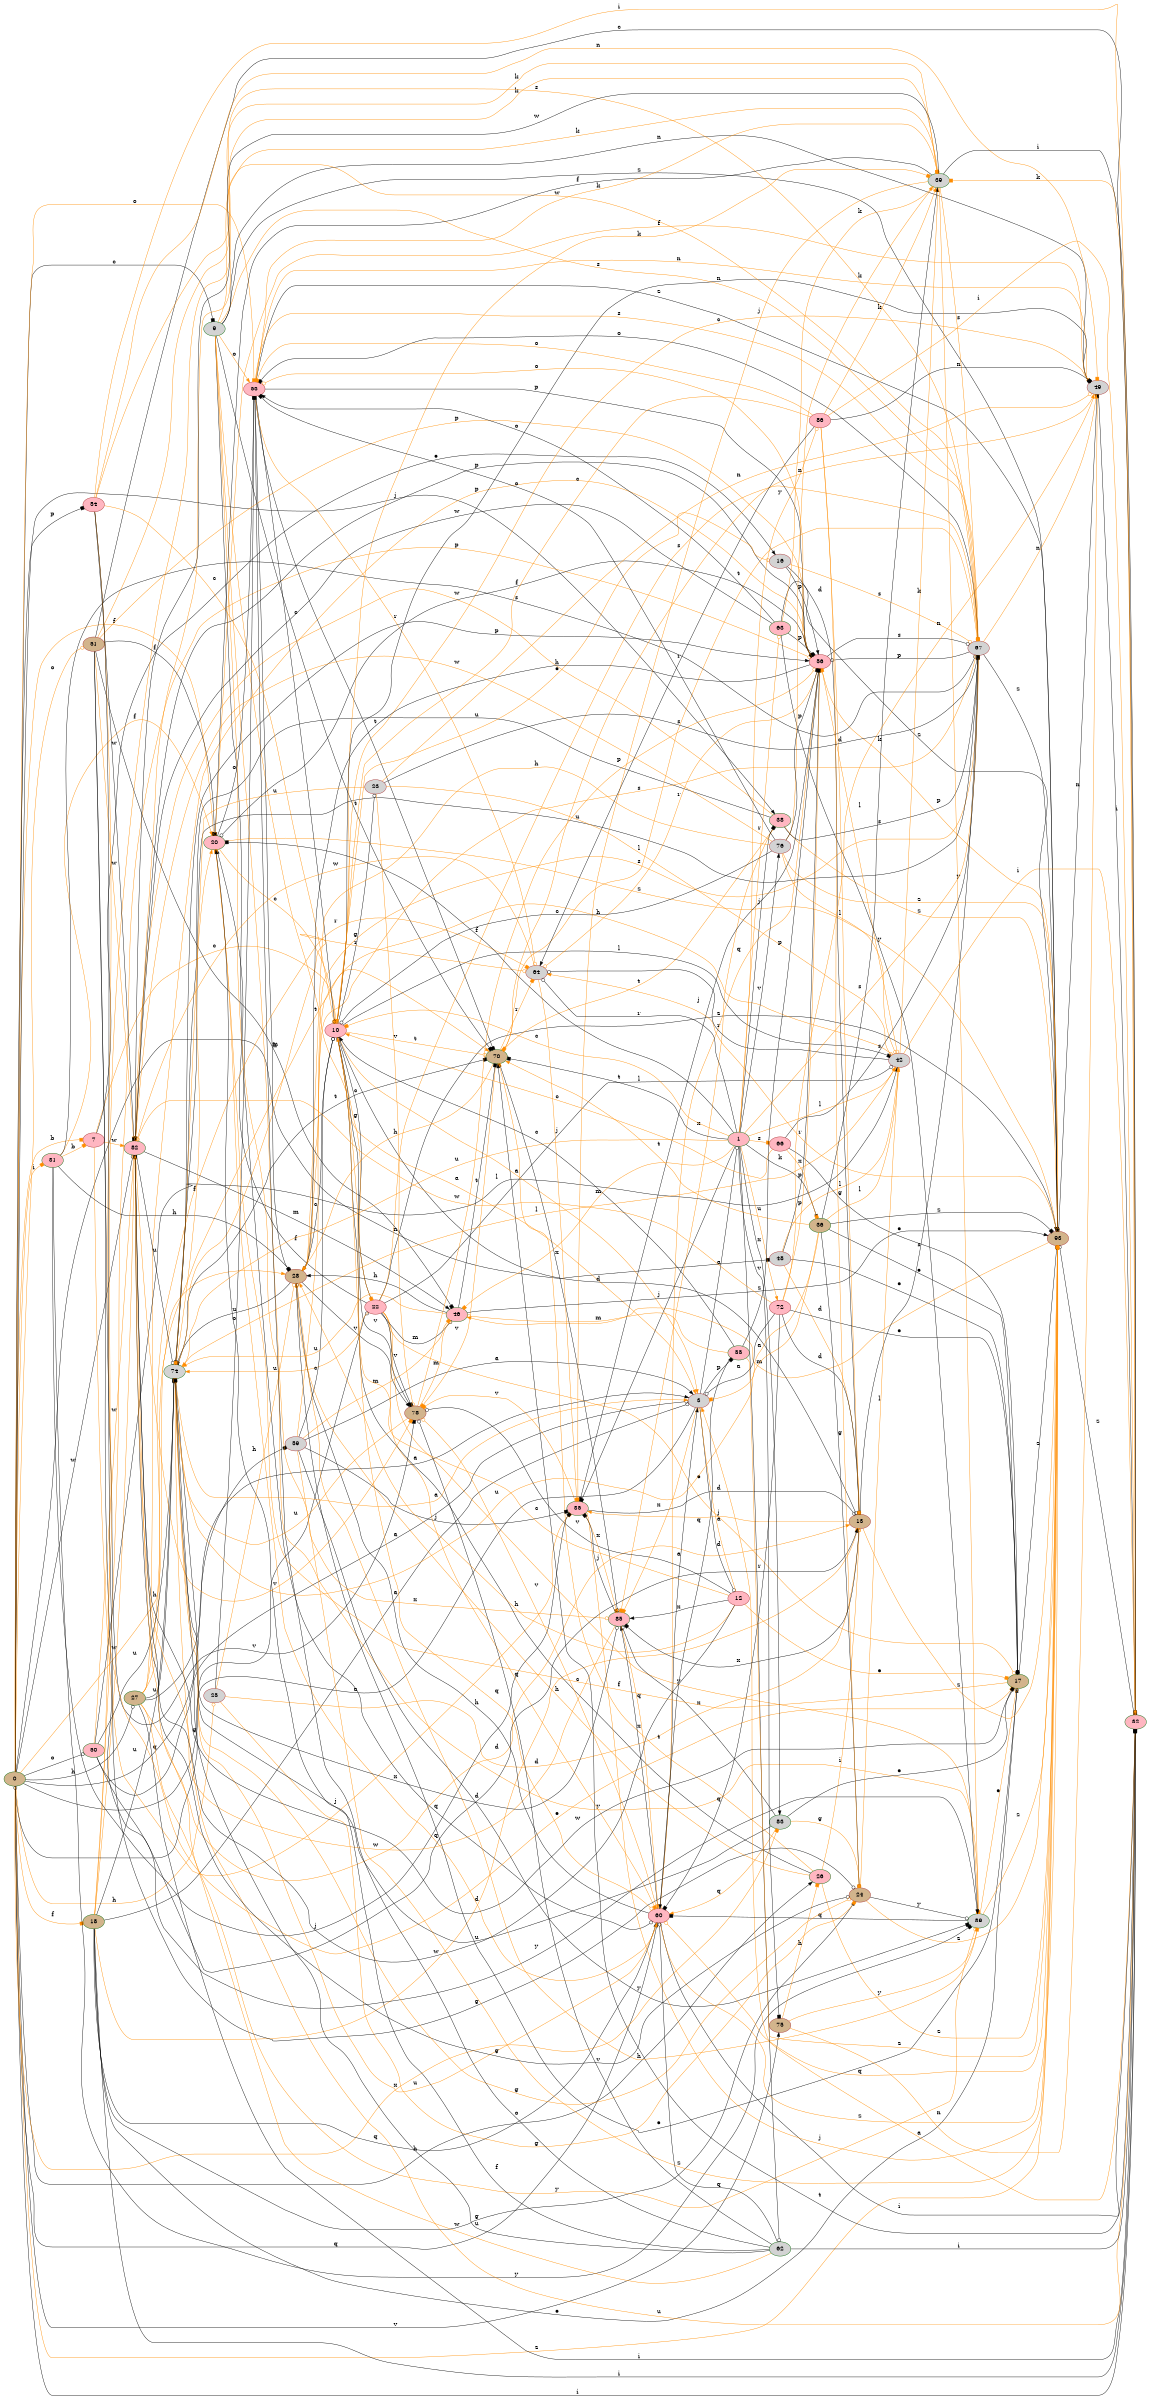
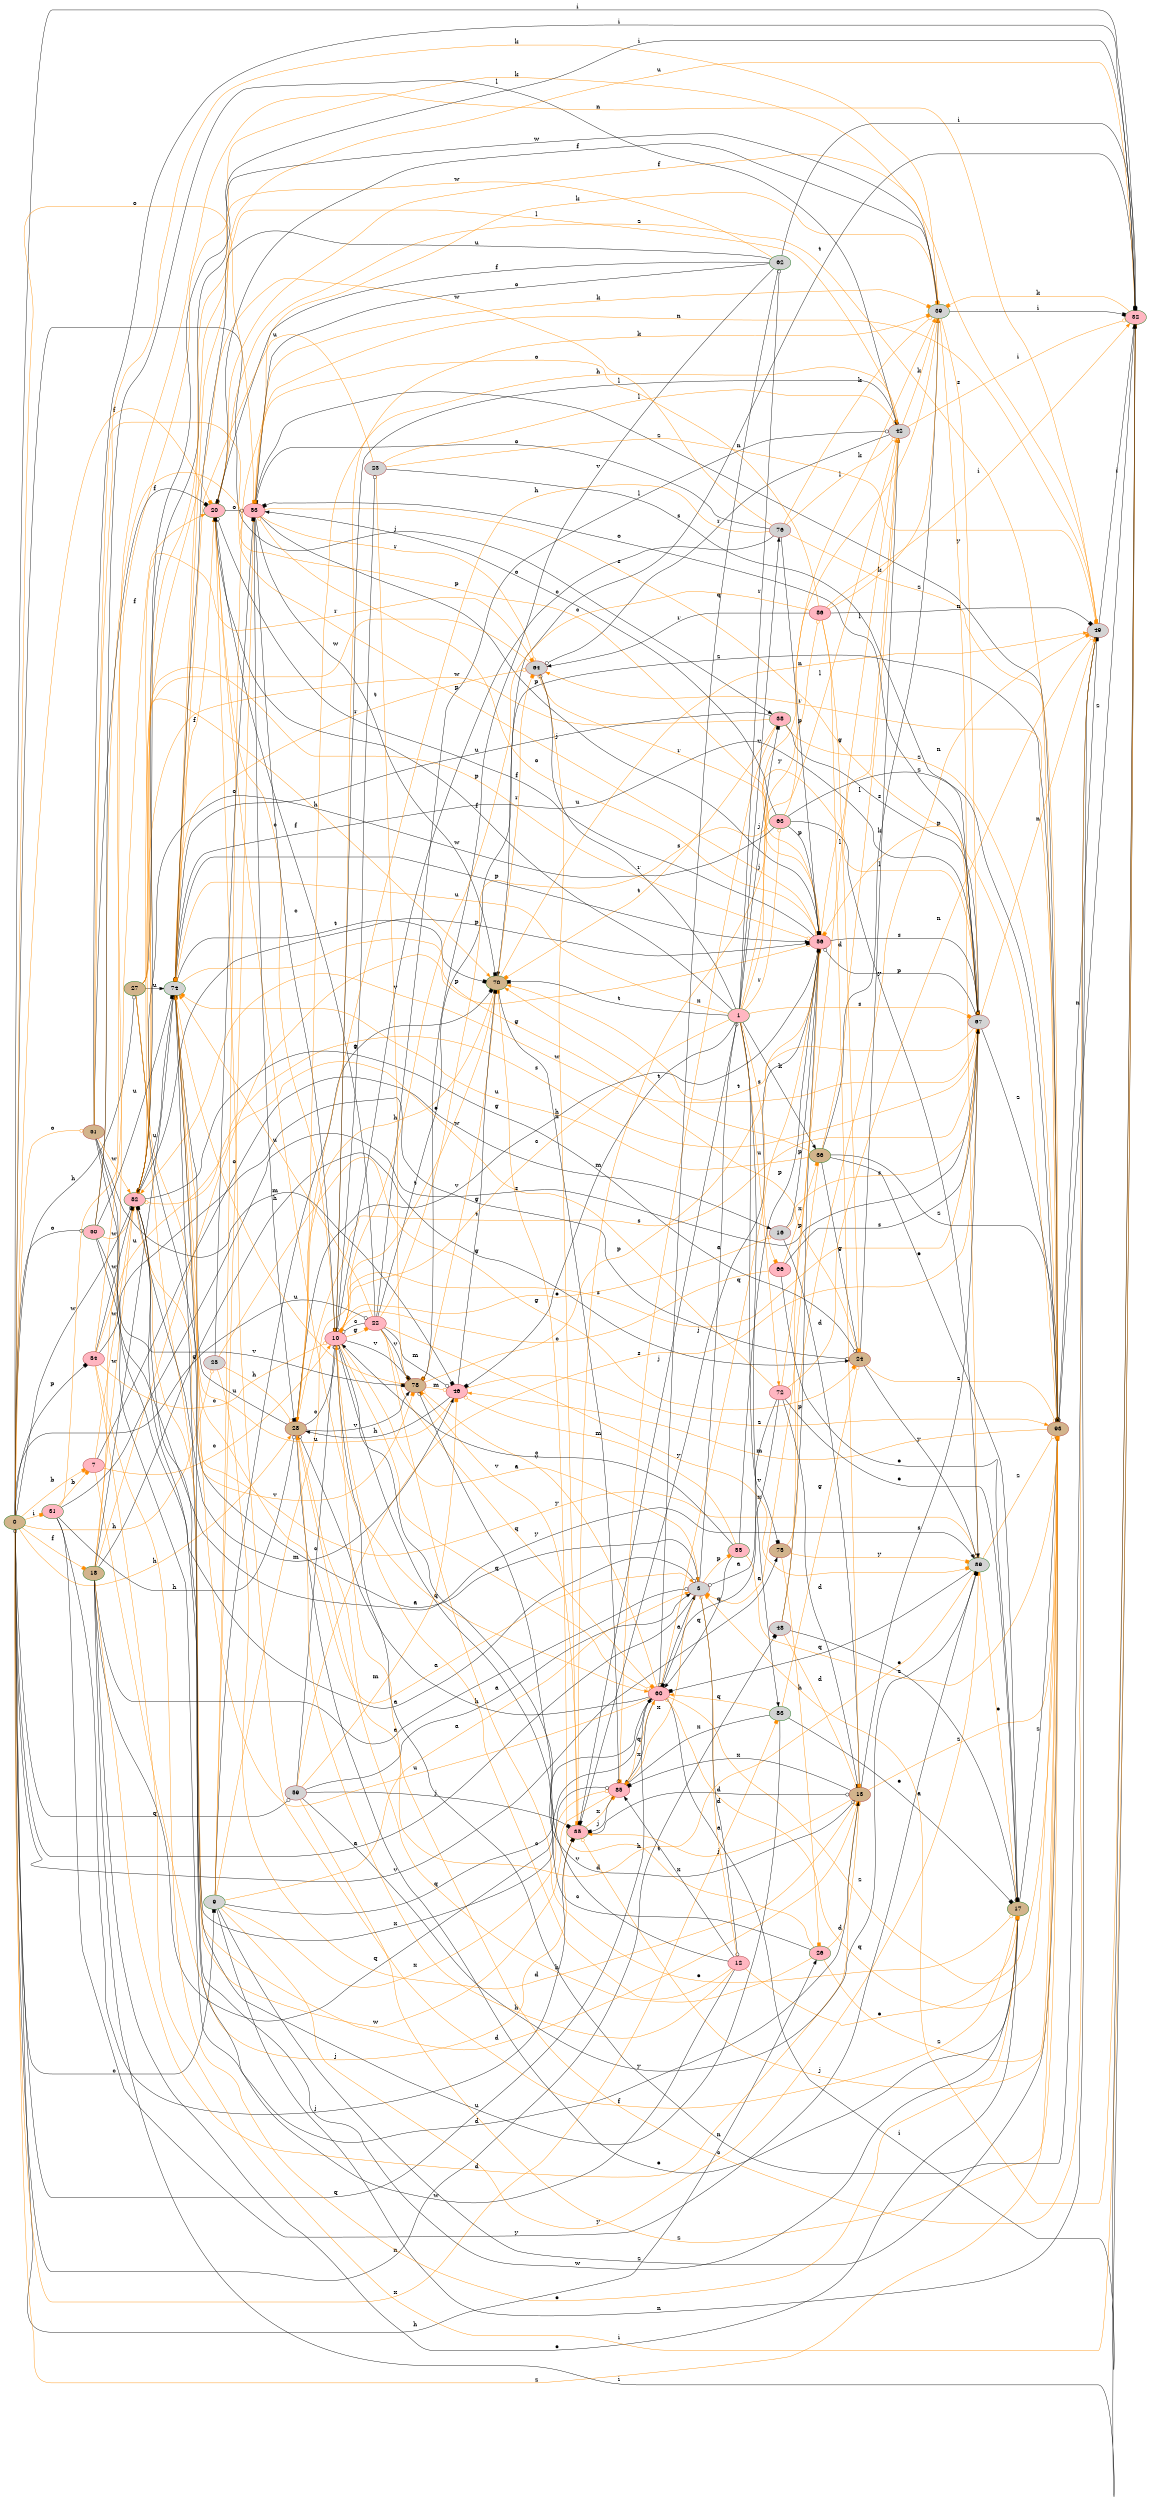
(619, 27) -> (619, 22)
none -> (160, 480)
(947, 928) -> (942, 1202)
(316, 1009) -> (316, 805)
(597, 1199) -> (594, 1184)
(781, 1289) -> (737, 1424)
(457, 1315) -> (457, 1392)
(715, 1377) -> (714, 1568)
(877, 1480) -> (879, 897)
(619, 1619) -> (619, 1790)
(178, 1718) -> (39, 1794)
(840, 1760) -> (840, 1928)
